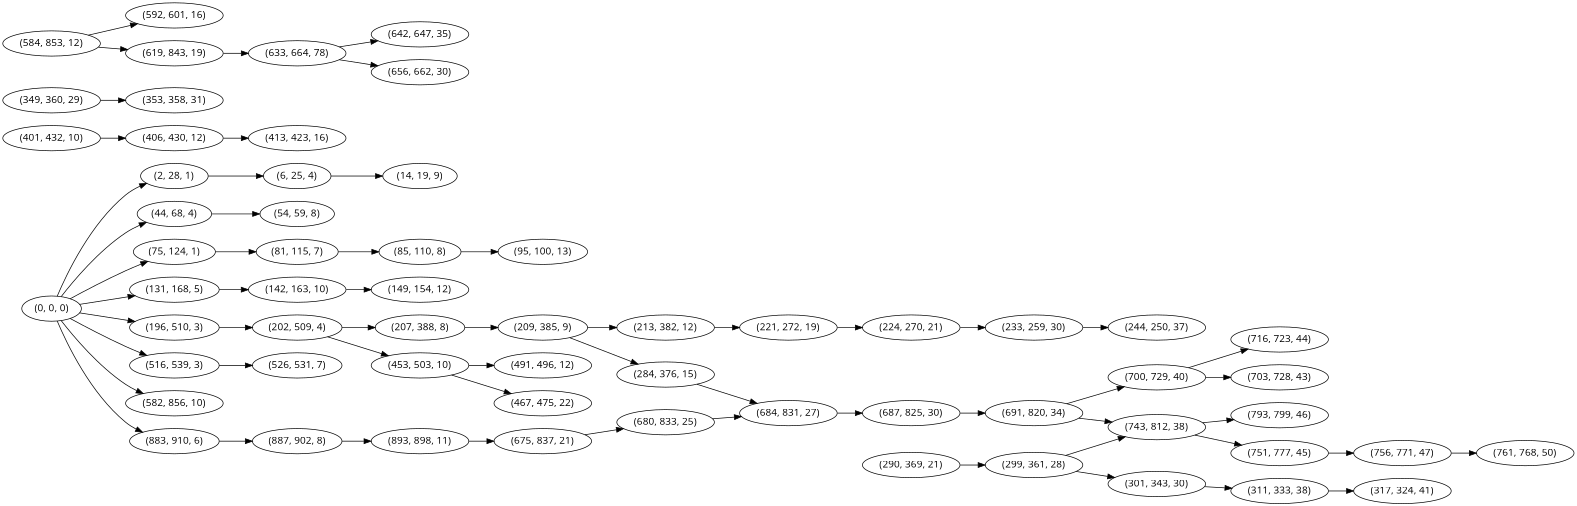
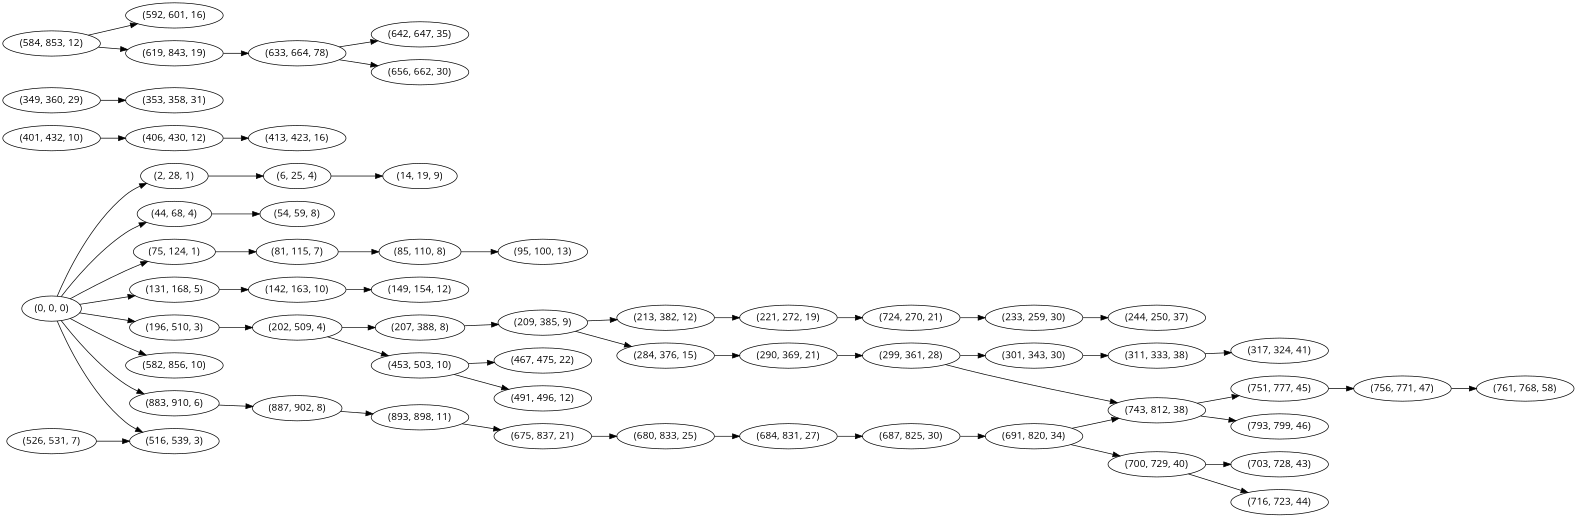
(911, 328) -> (911, 318)
(232, 365) -> (109, 441)
(724, 393) -> (724, 356)
(1525, 453) -> (1525, 389)
